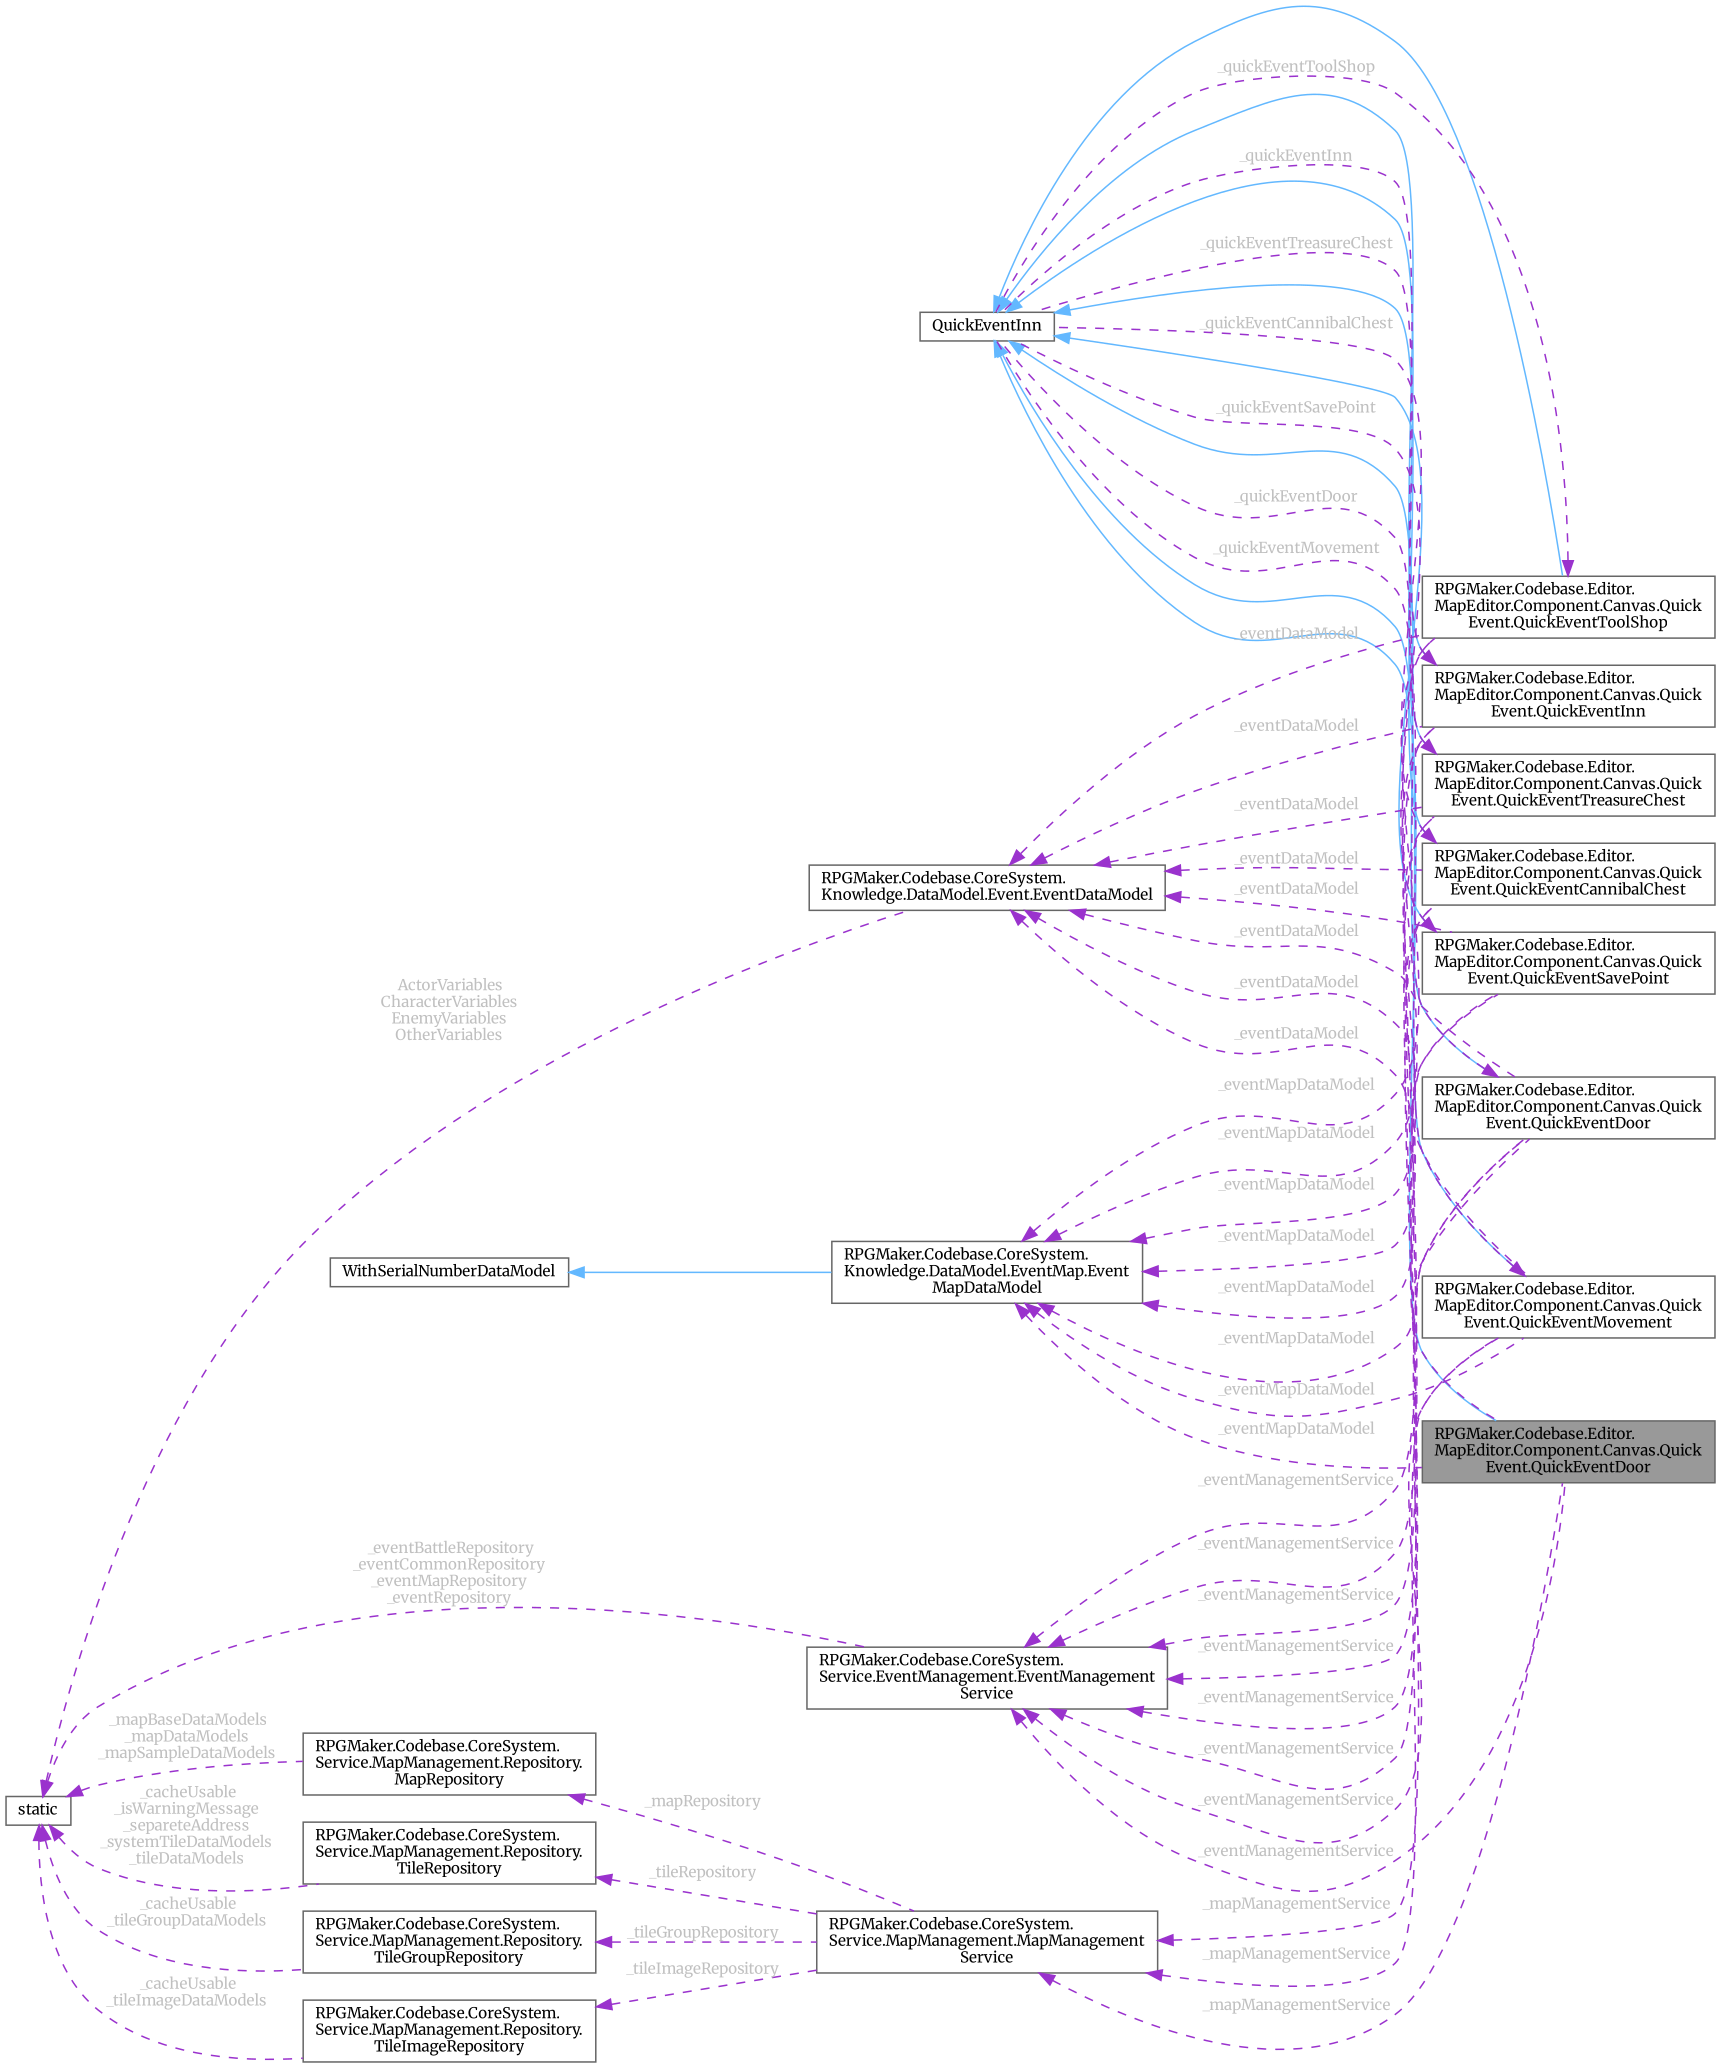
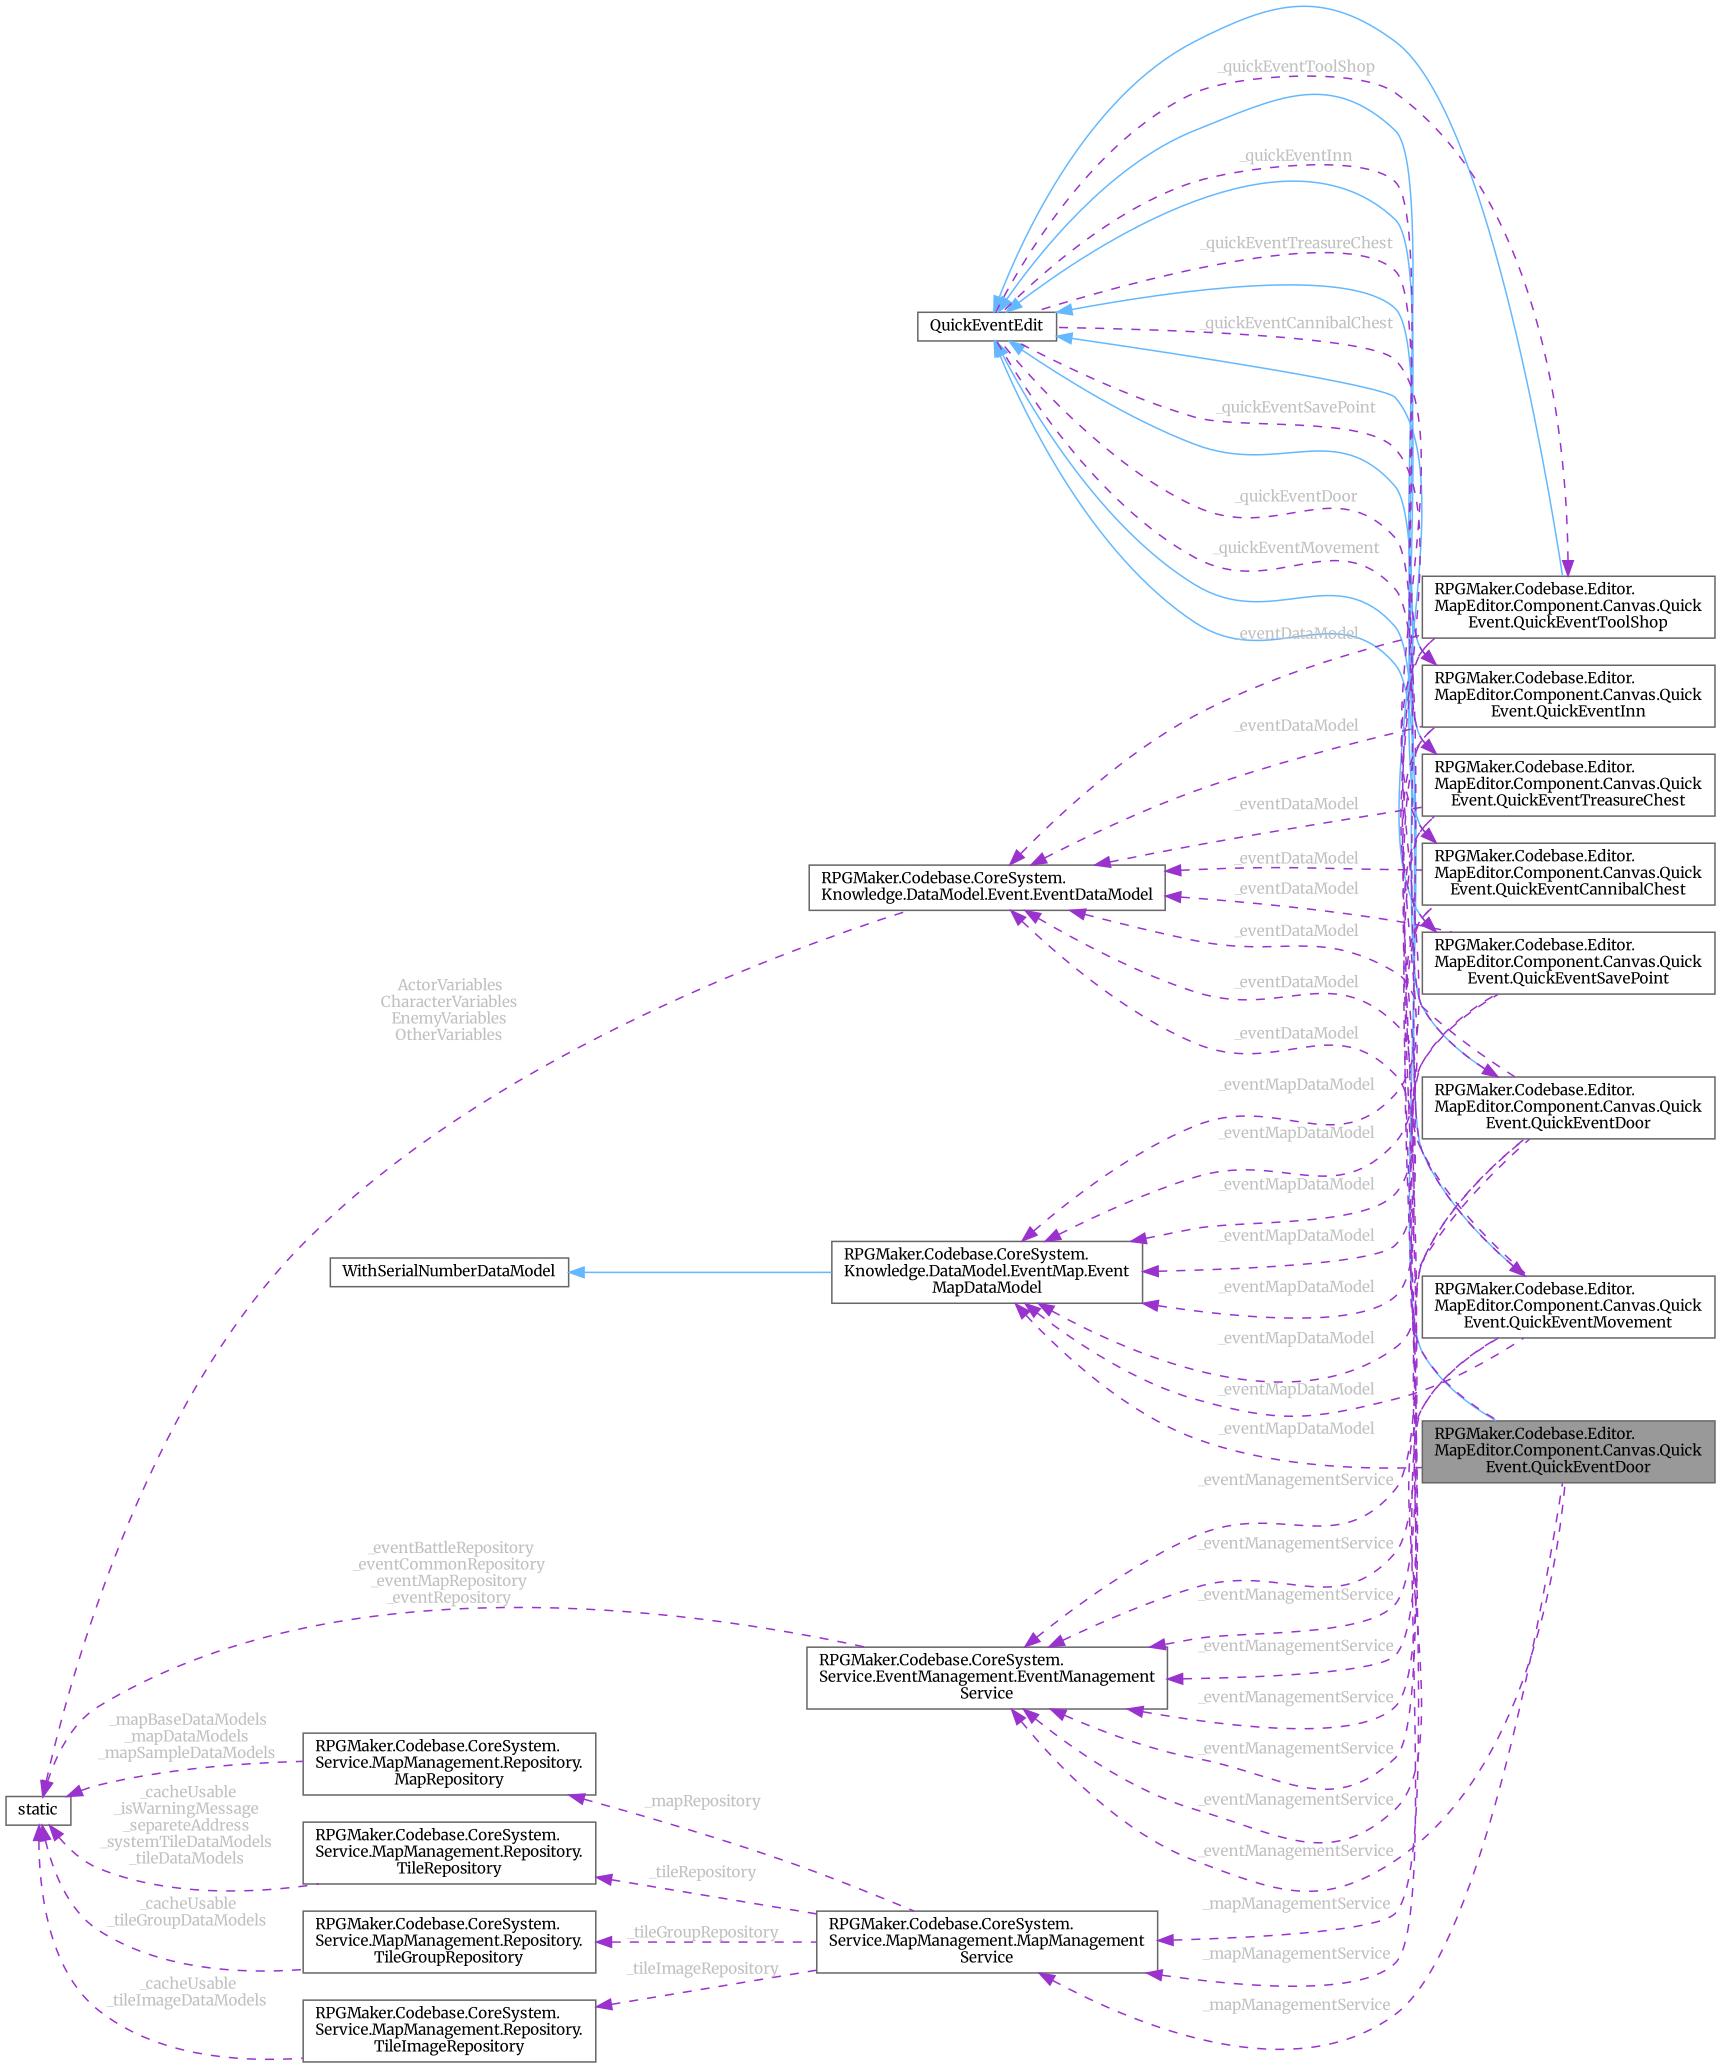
(987, 327) -> (987, 327)
